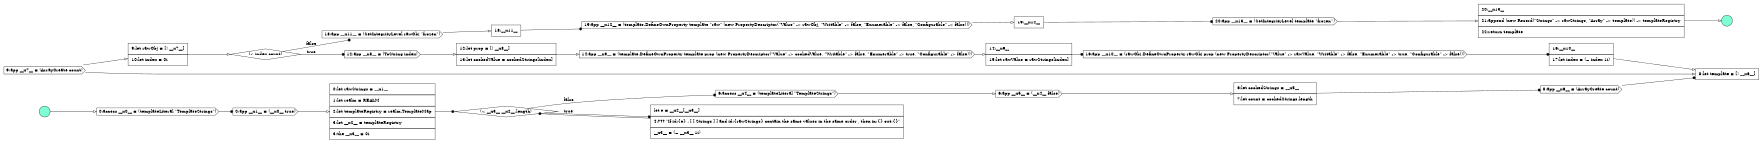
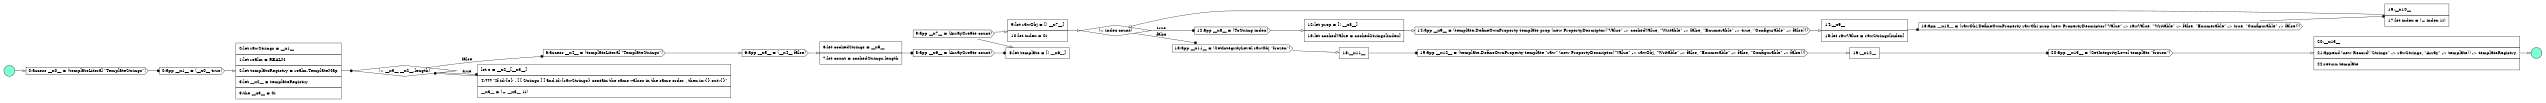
(1653, 64) -> (1757, 11)
